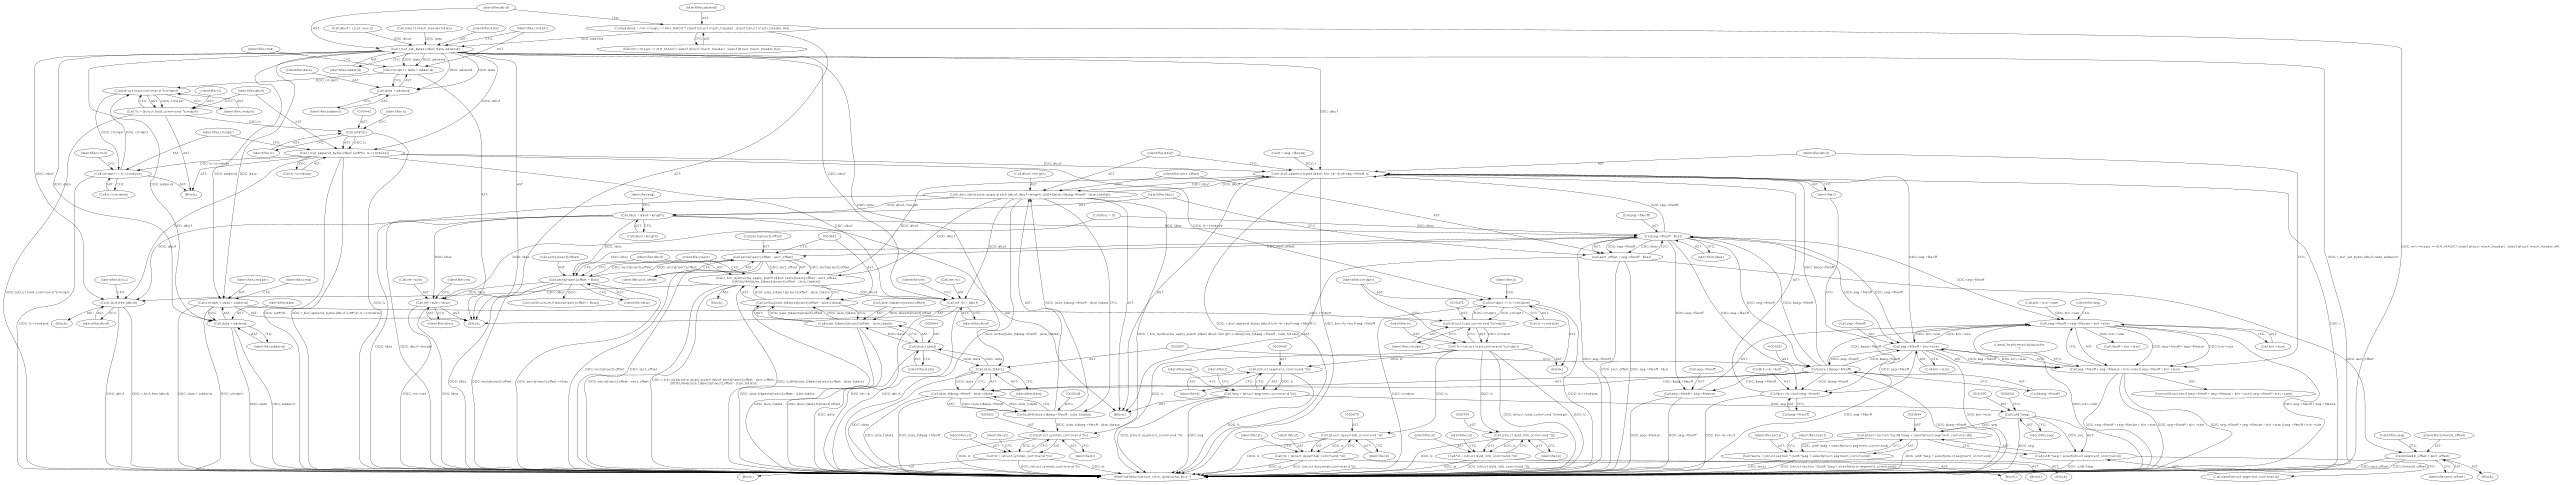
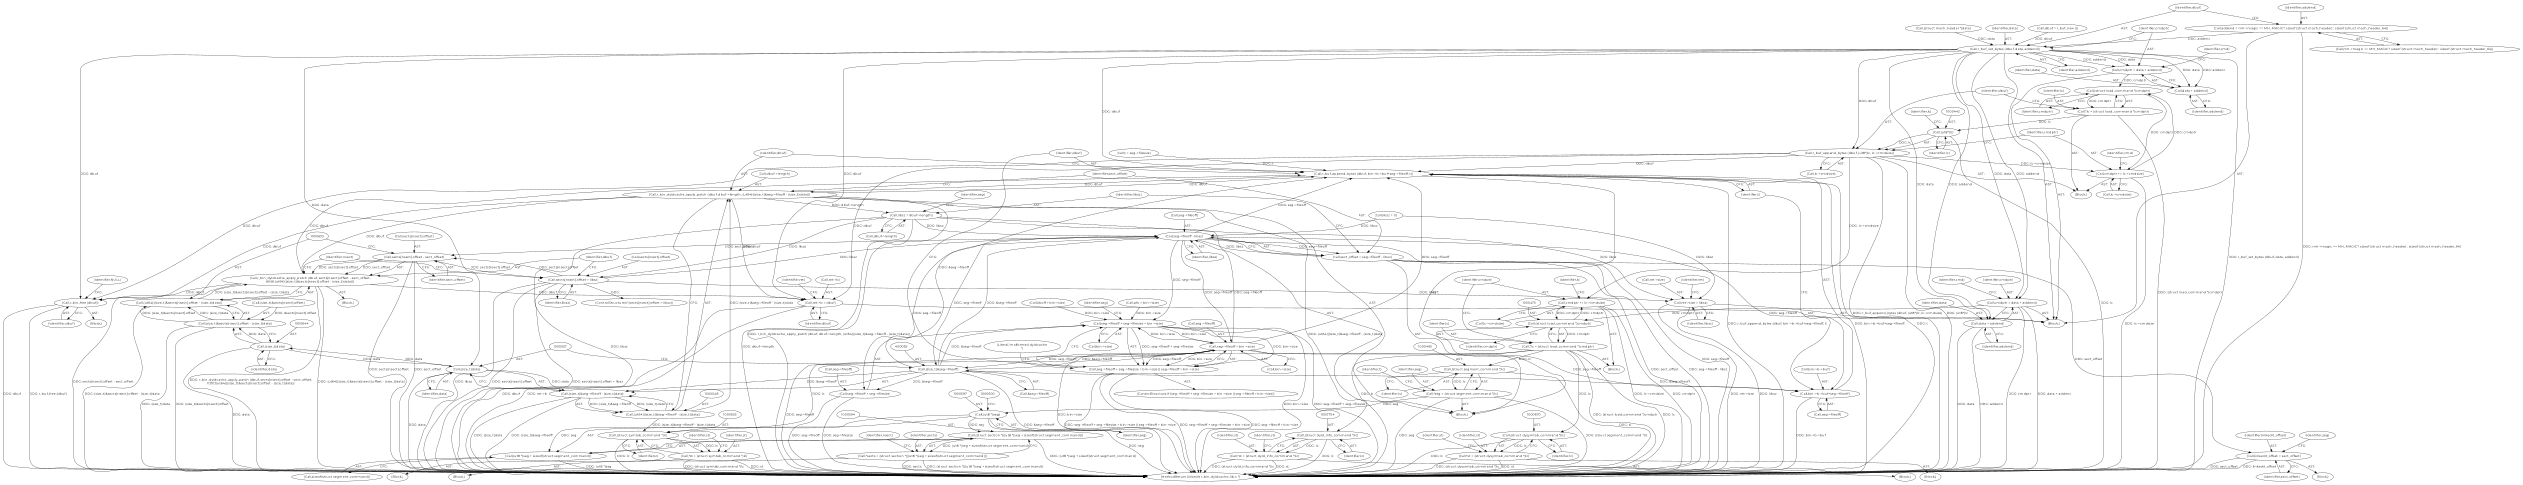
(119, 303) -> (81, 303)
(2098, 335) -> (1081, 314)
(1070, 404) -> (706, 404)
(1152, 477) -> (1200, 477)
